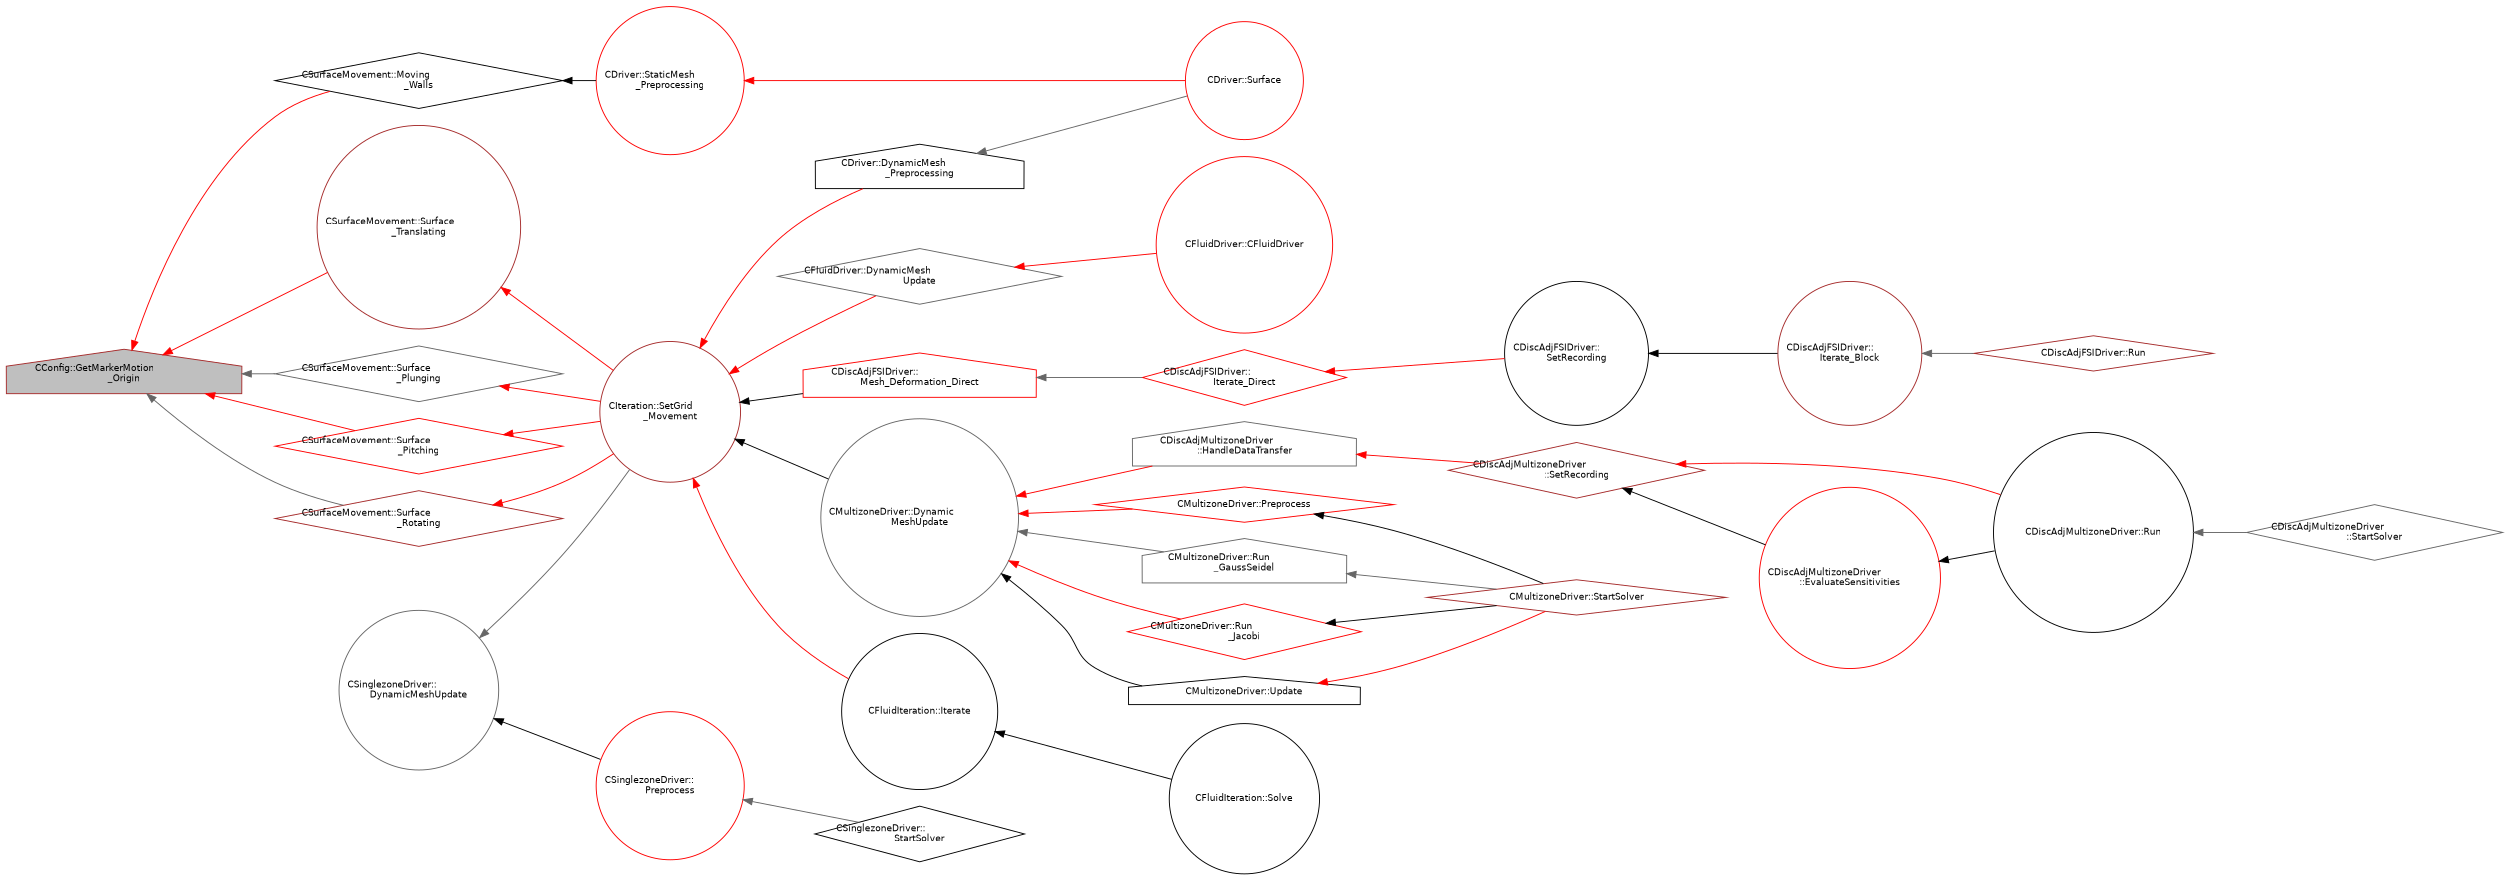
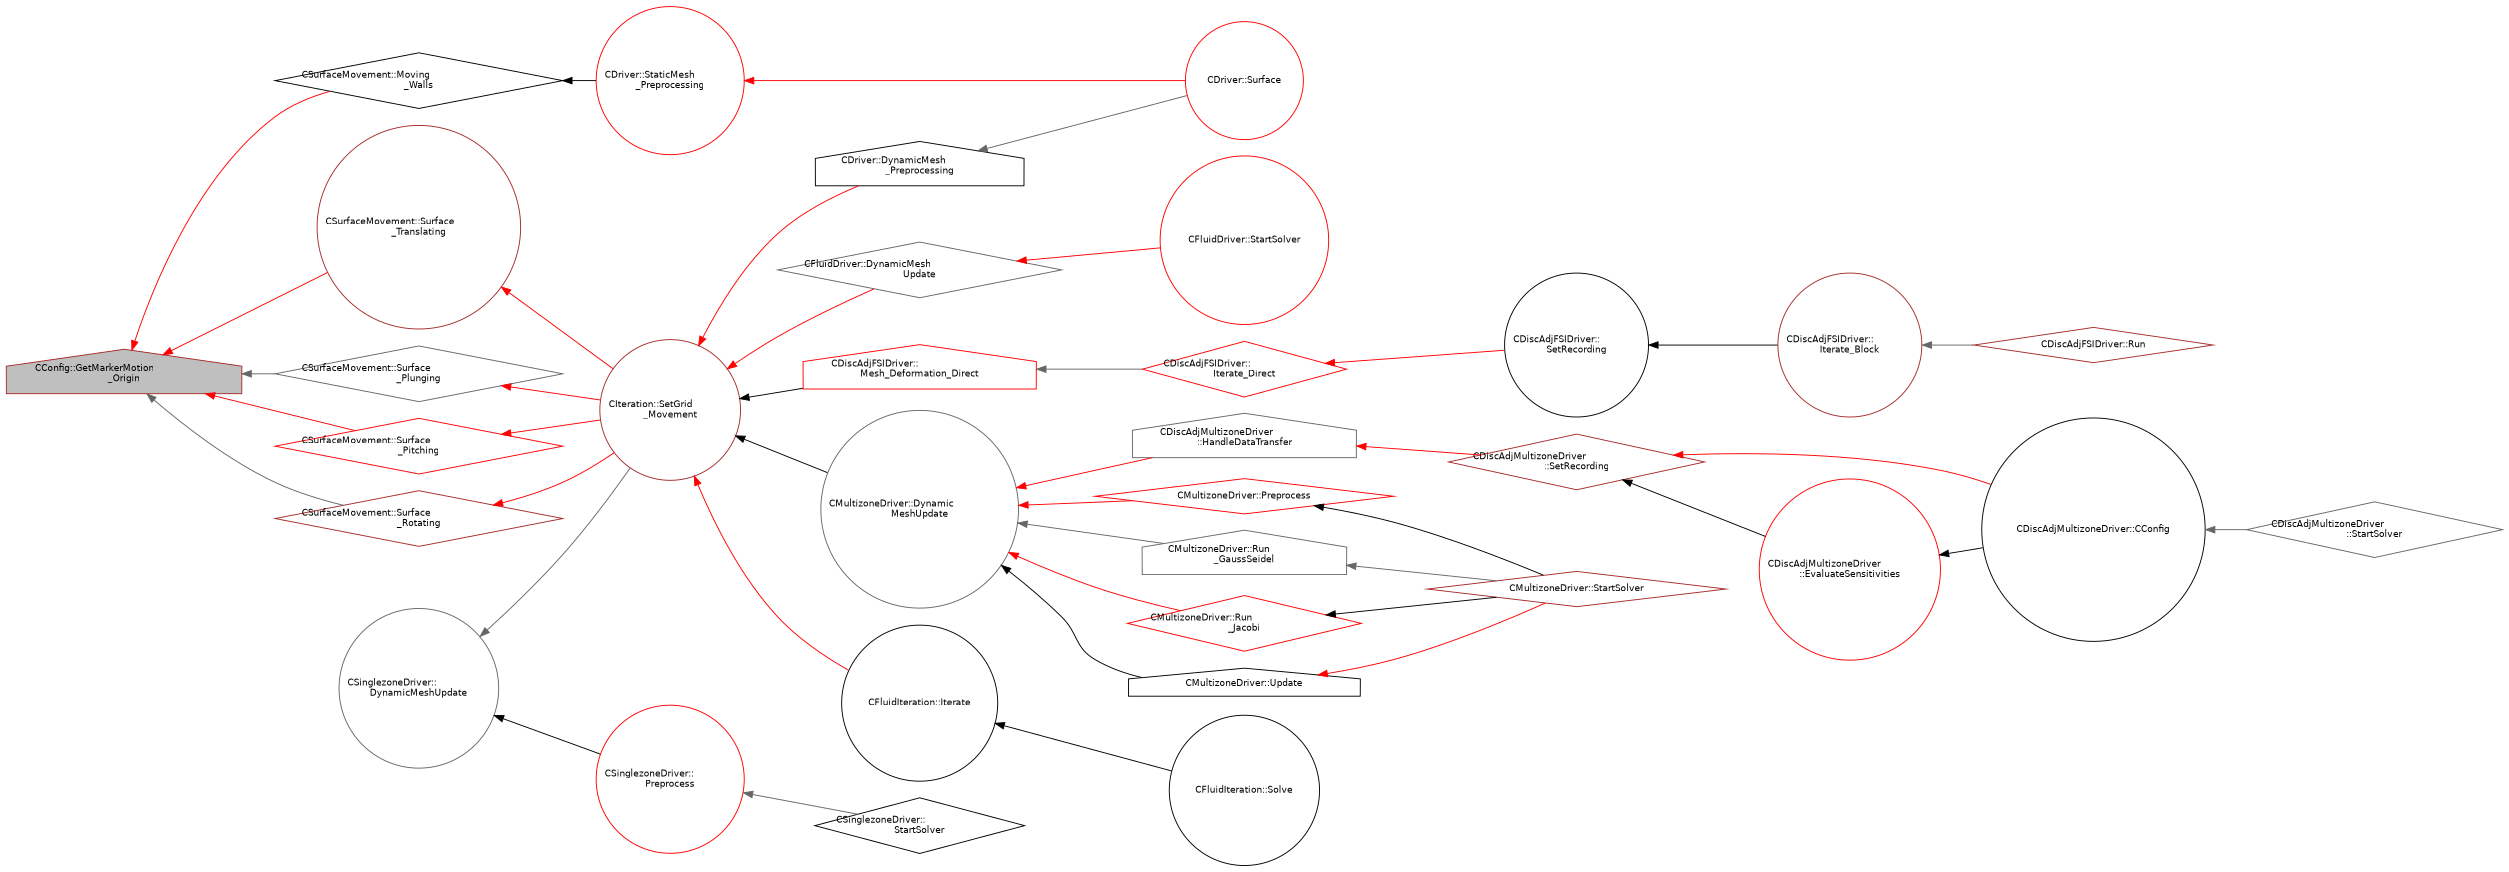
(1244, 245) -> (1244, 240)
(2093, 532) -> (2093, 530)
